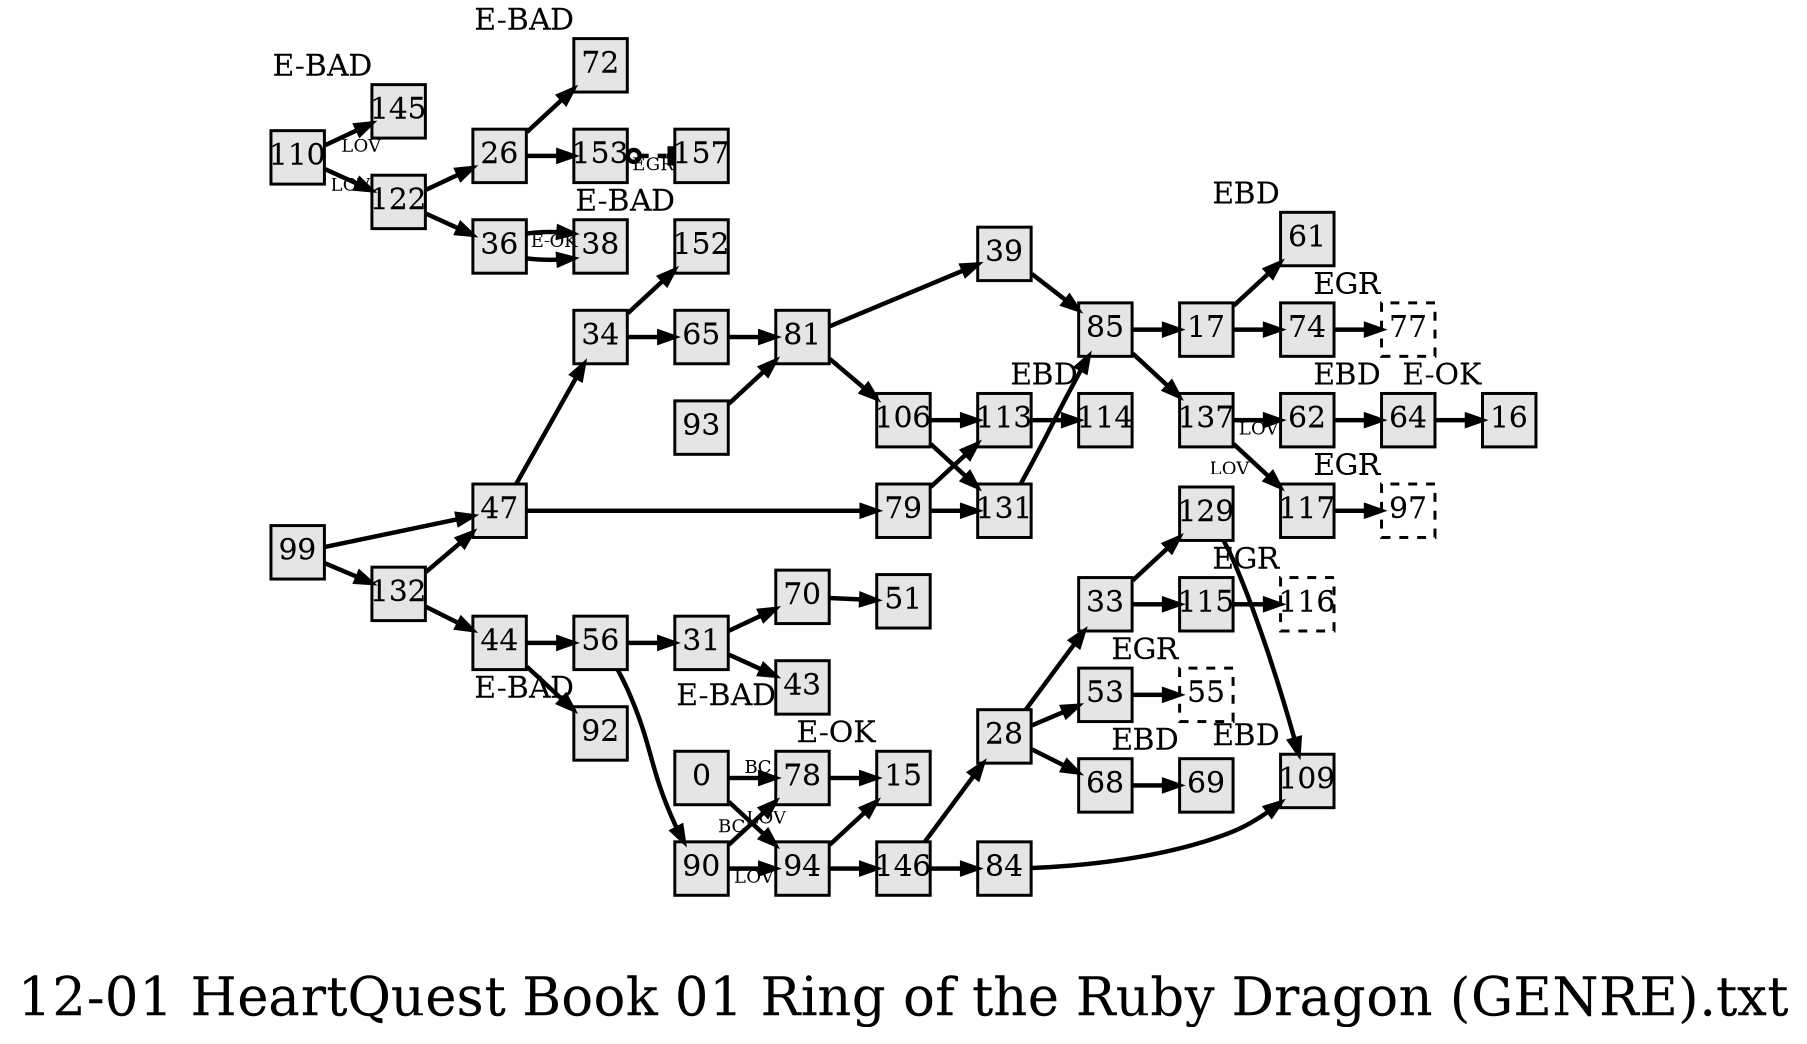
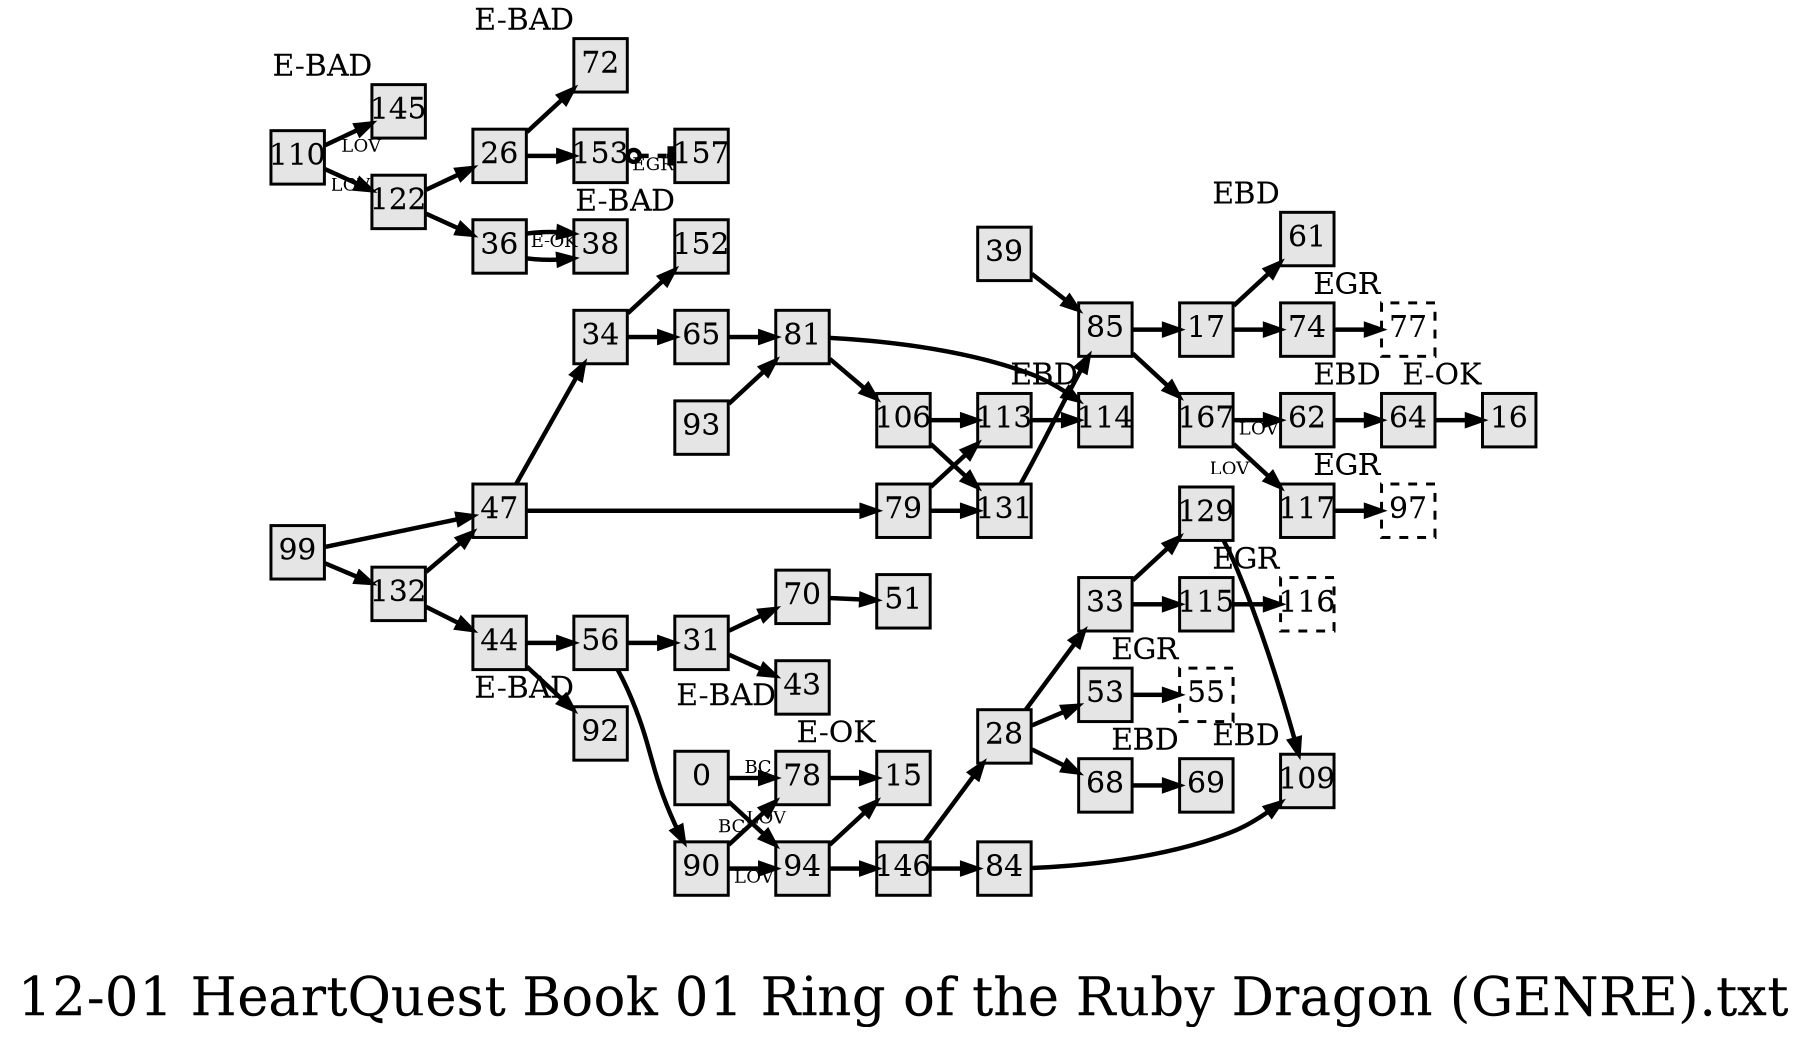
(896, 298) -> (951, 352)
(1206, 420) -> (1206, 420)
